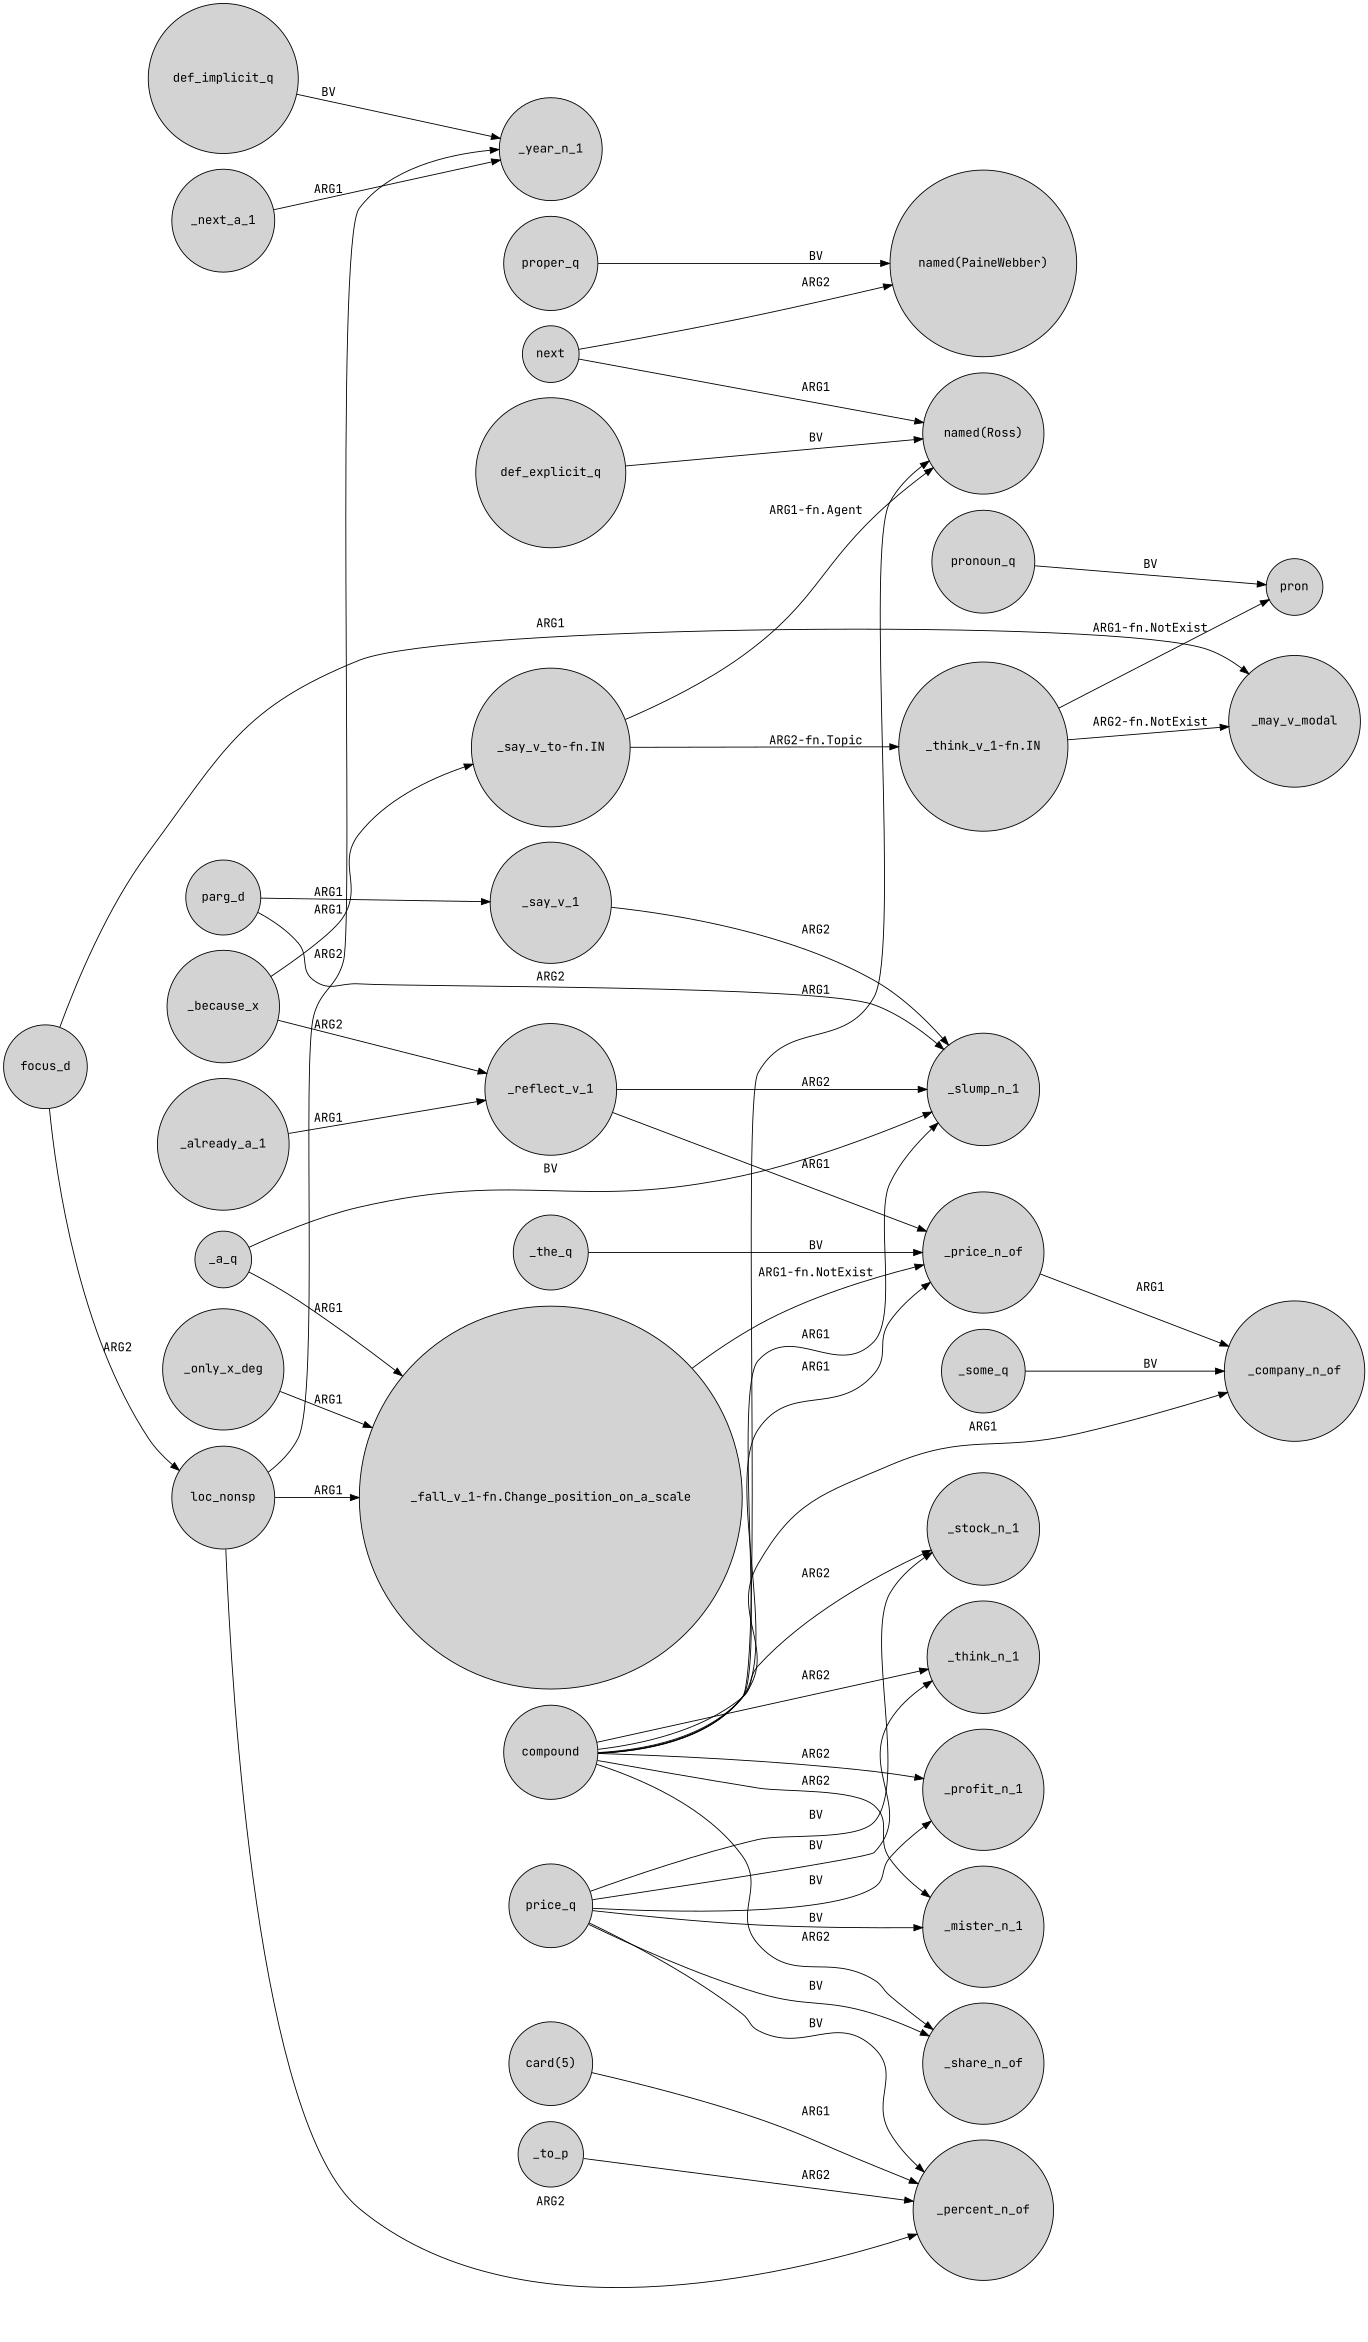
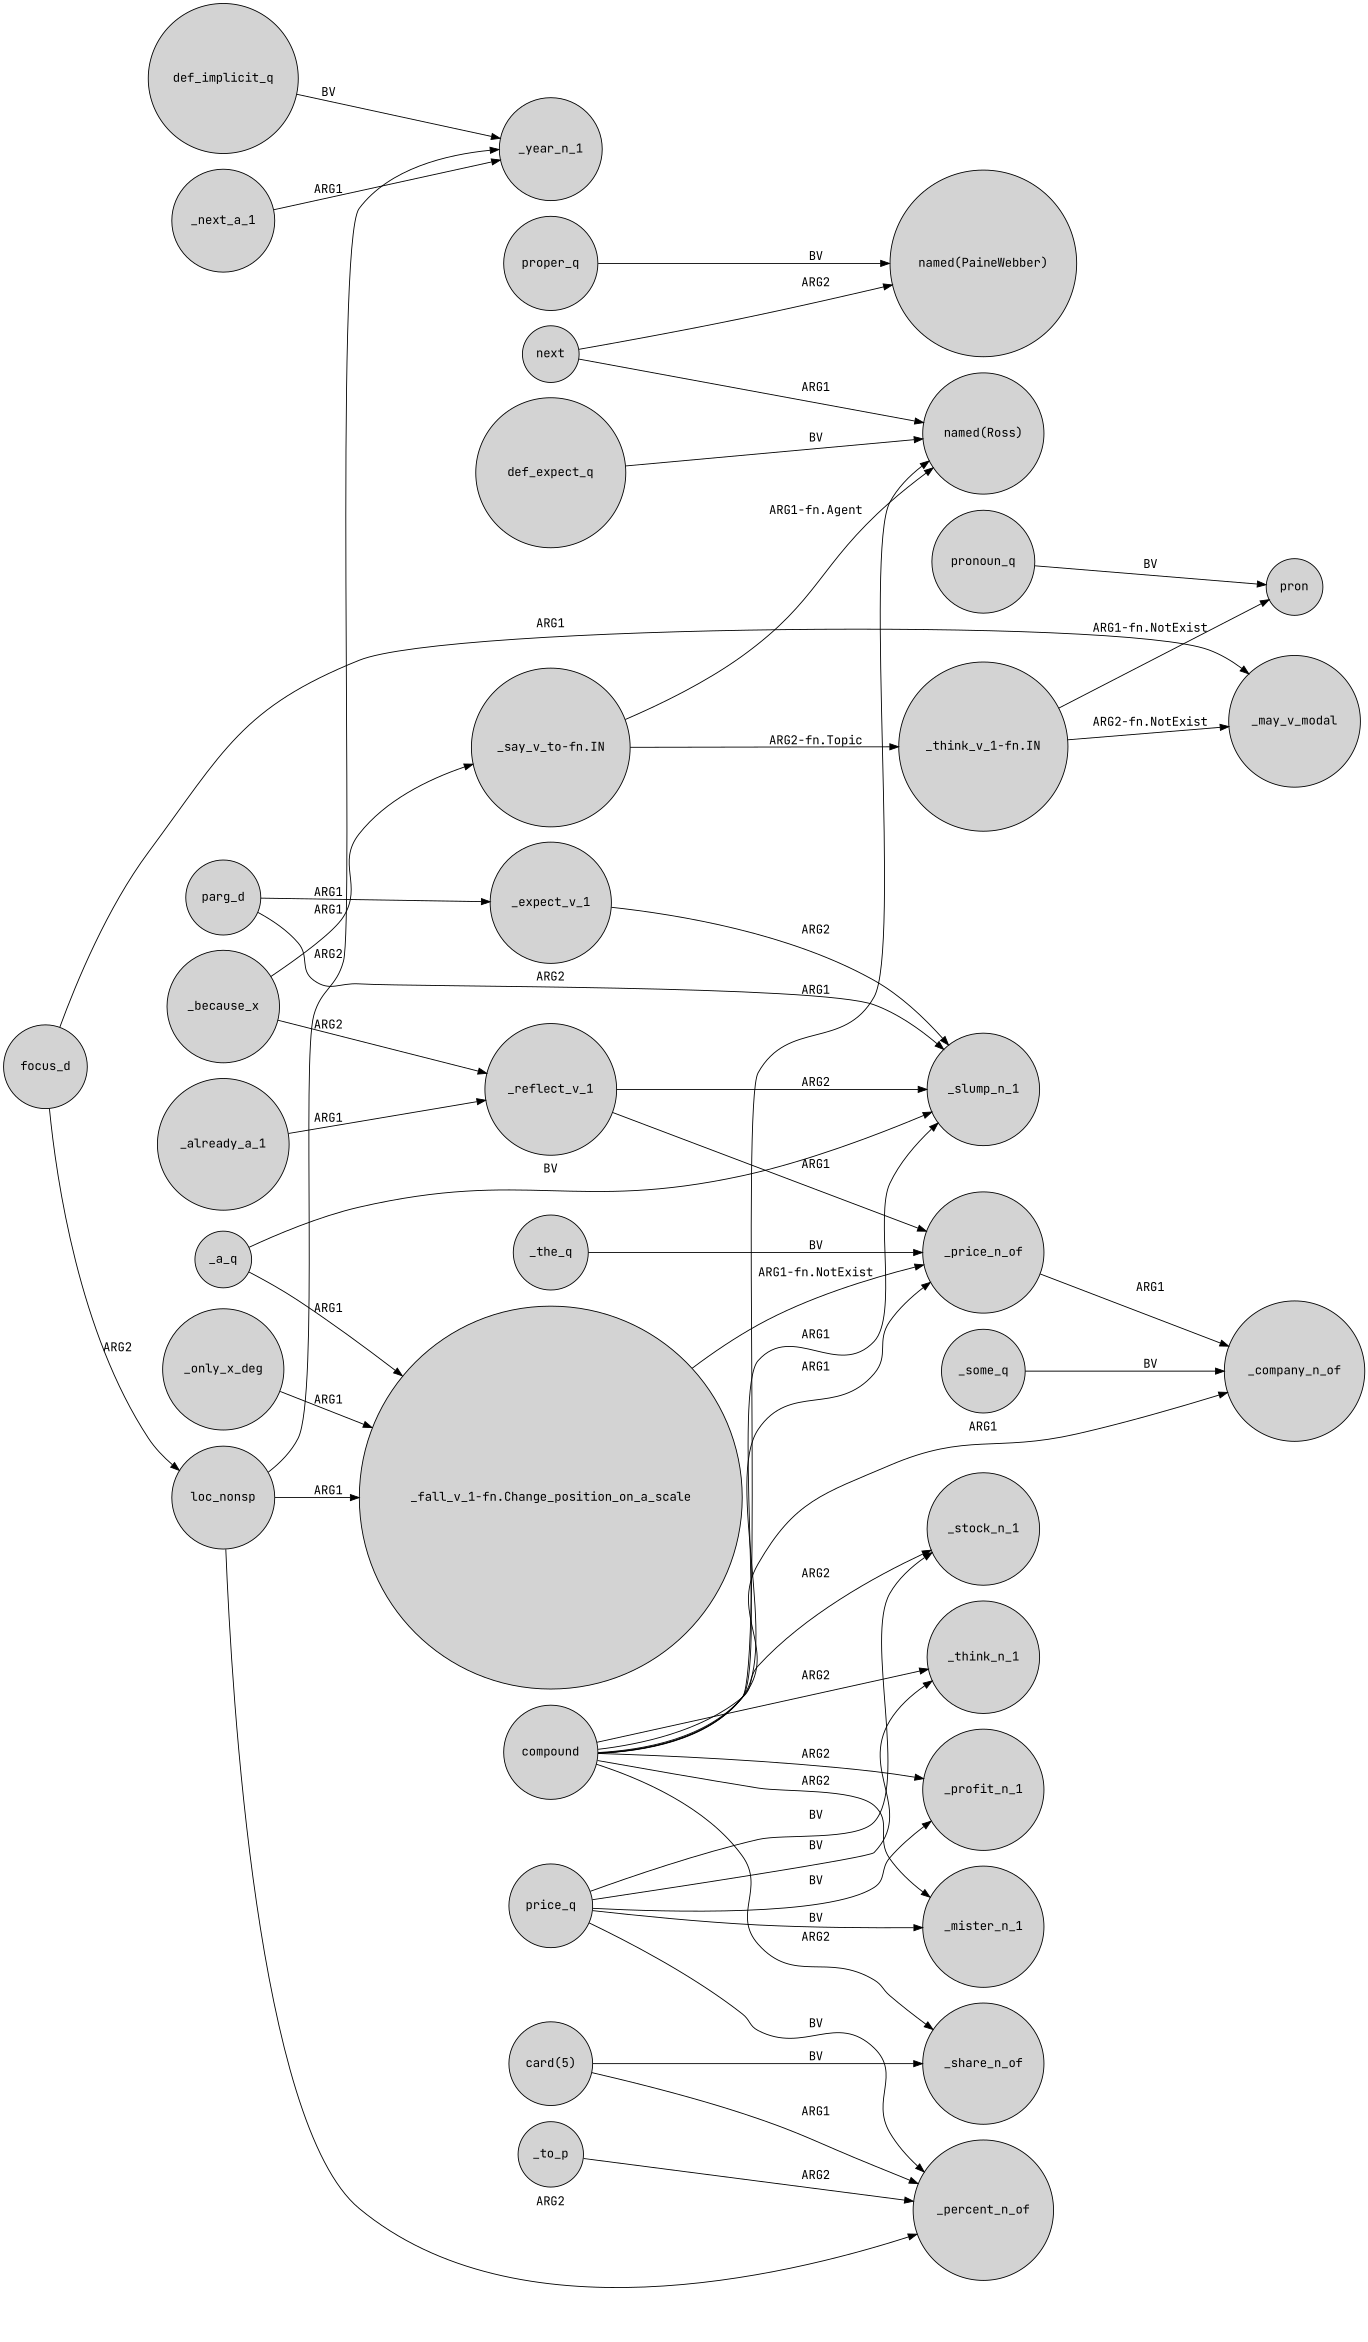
(551, 473) -> (551, 473)
(551, 903) -> (551, 903)
(751, 1991) -> (753, 2064)
